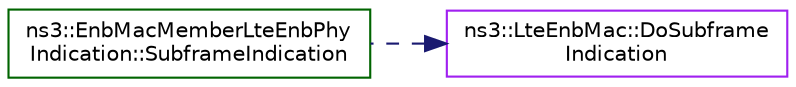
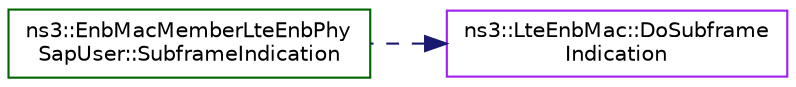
(189, 44) -> (189, 44)
